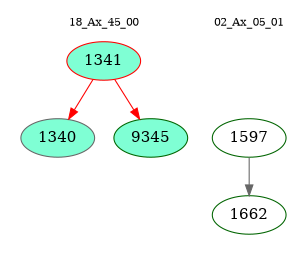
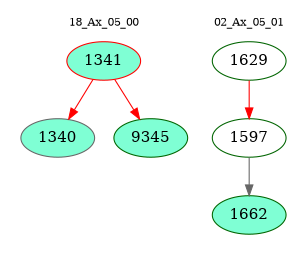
(104, 23) -> (104, 23)
none -> (249, 61)
(249, 215) -> (249, 215)
